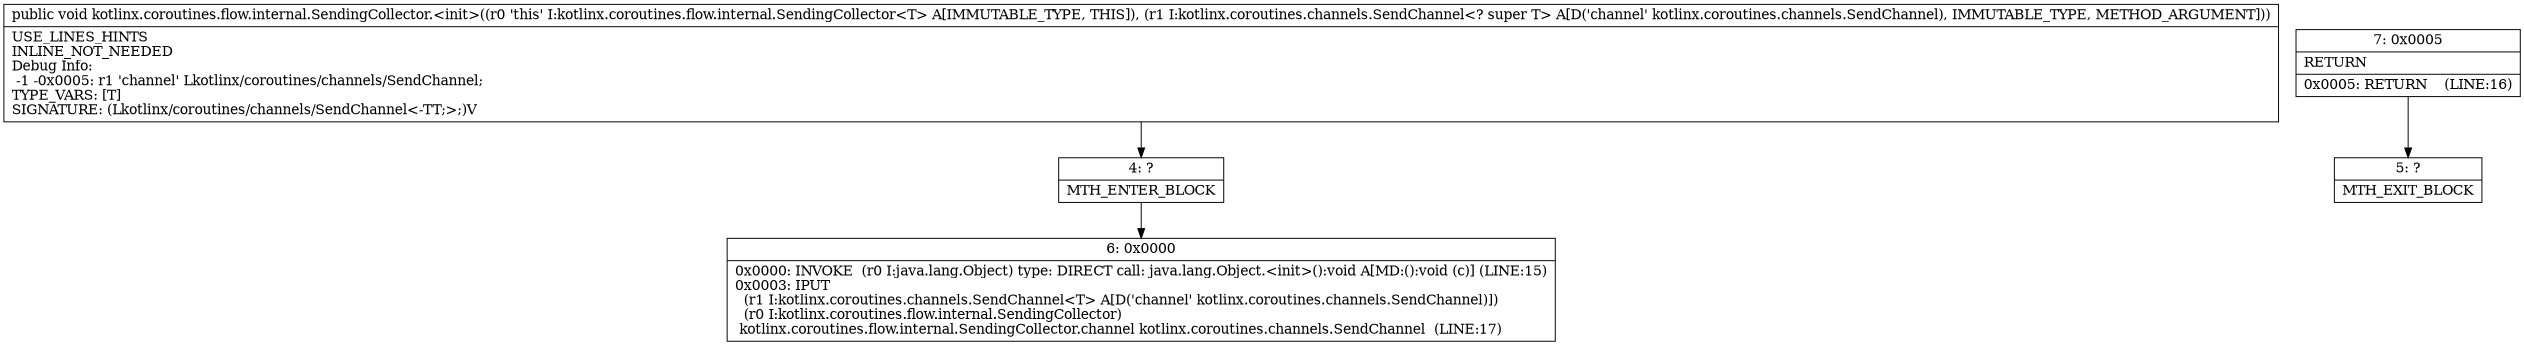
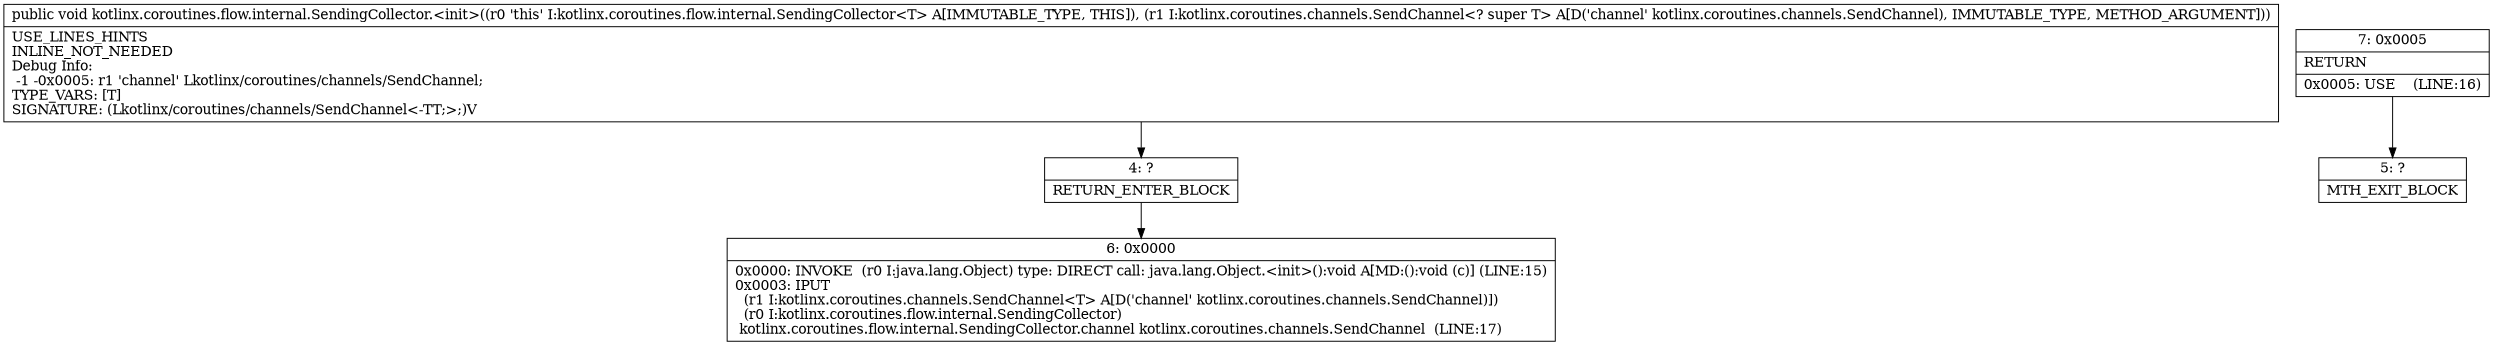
(2408, 85) -> (2393, 85)
(1141, 191) -> (1141, 191)
